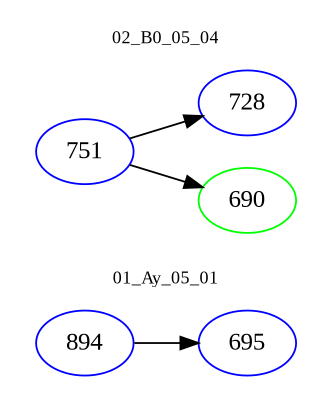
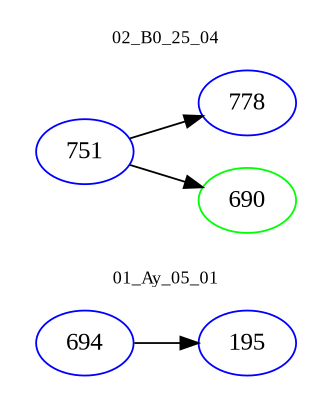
(166, 39) -> (166, 39)
(247, 103) -> (247, 103)
(85, 343) -> (85, 343)
(247, 343) -> (247, 343)
